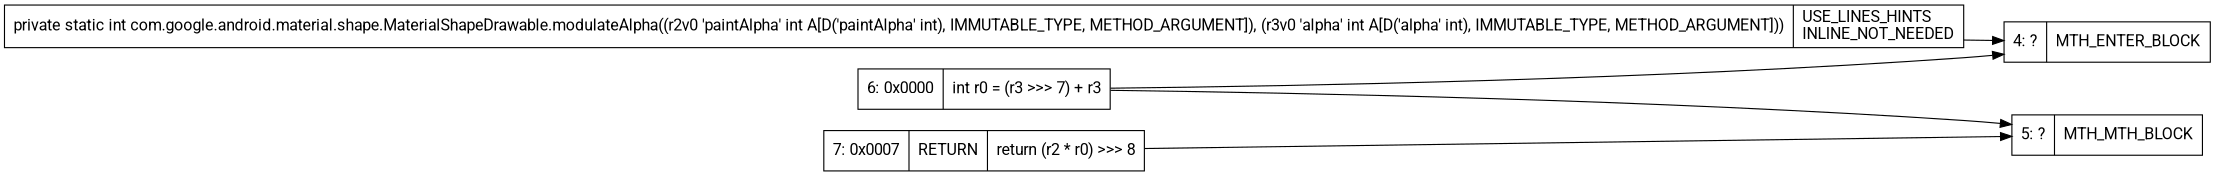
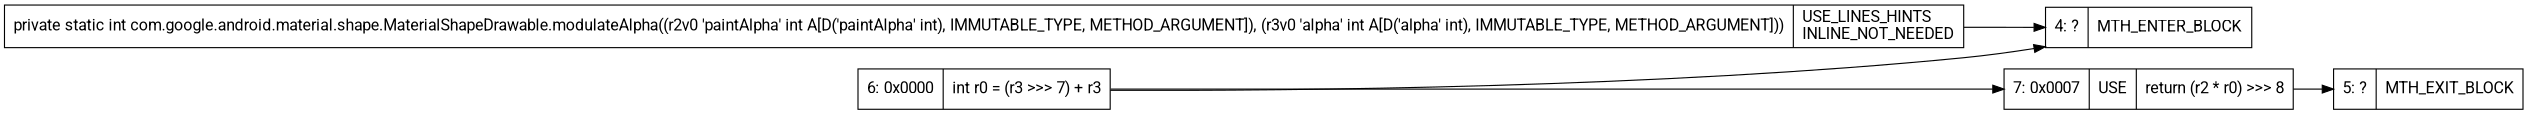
(1556, 101) -> (1596, 89)
(2128, 134) -> (2450, 89)
(948, 150) -> (2113, 89)
